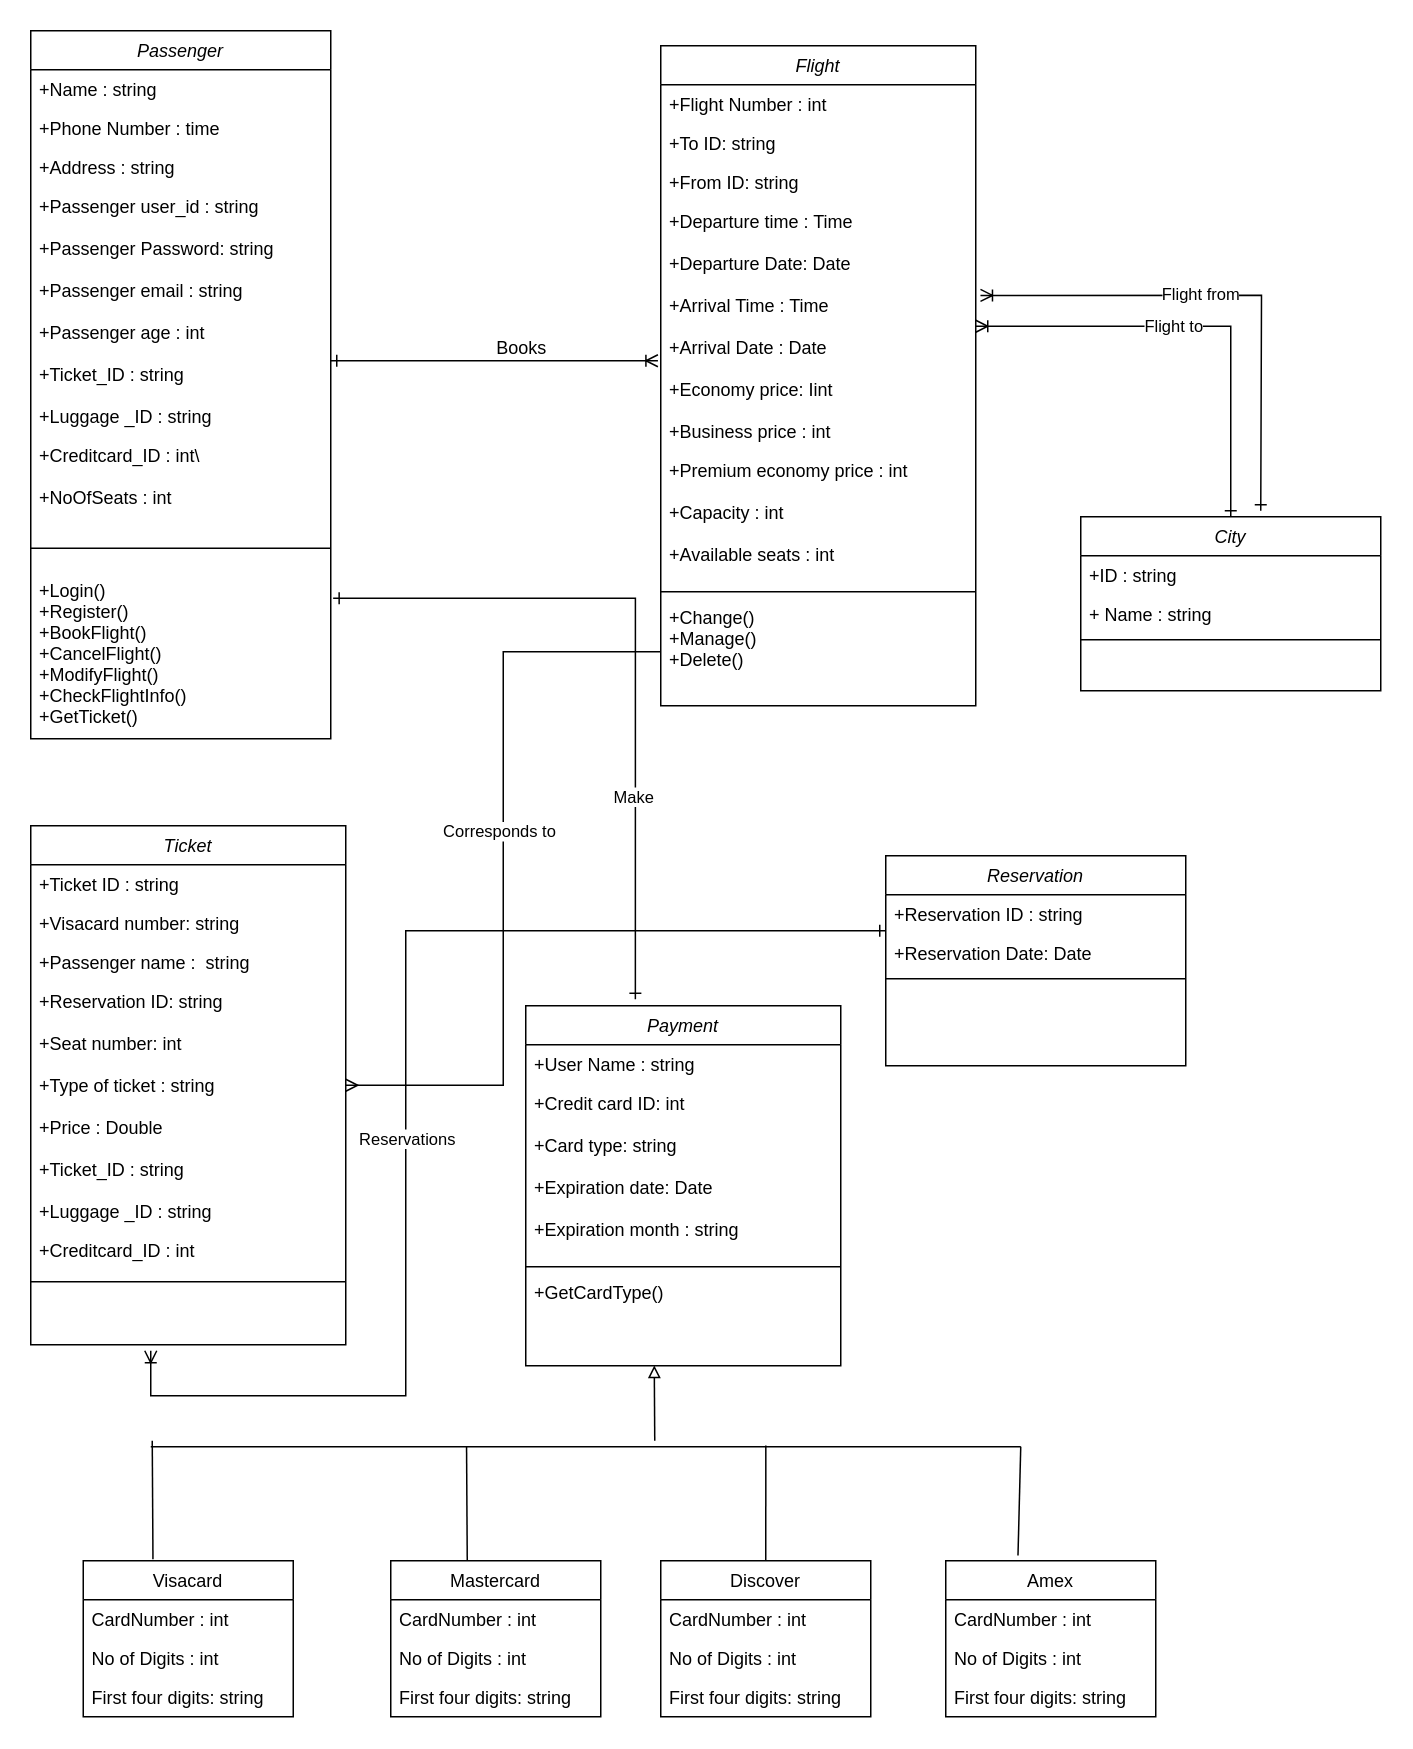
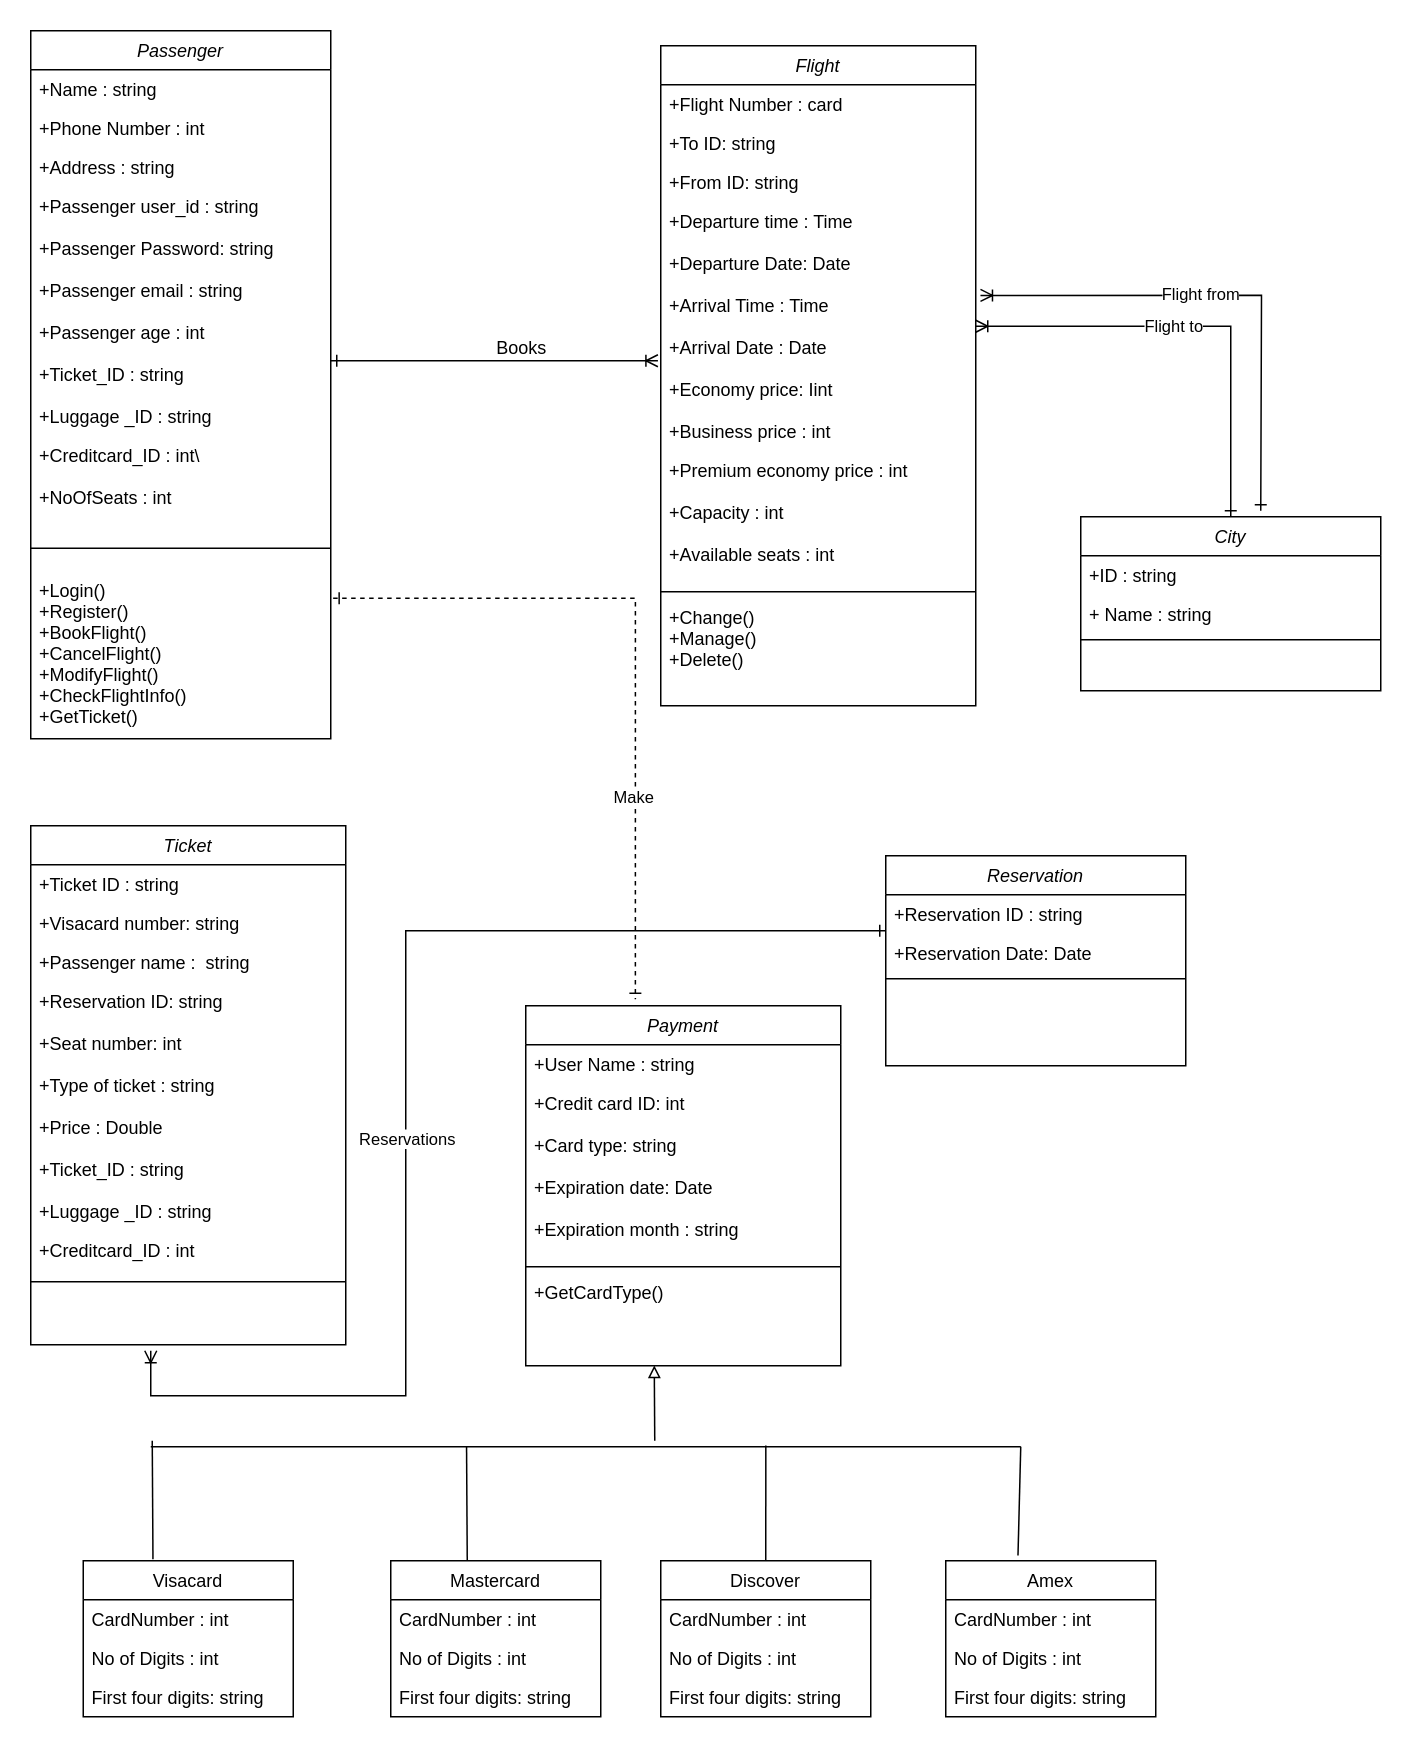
(753, 105) -> (761, 105)
(128, 129) -> (123, 129)
(577, 598) -> (577, 598)
(503, 869) -> none
